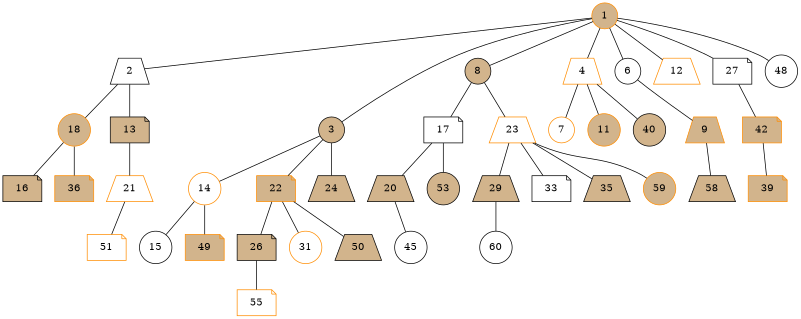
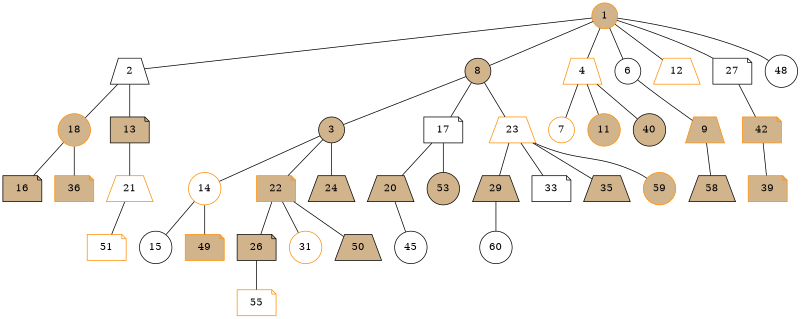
(460, 54) -> (405, 101)
